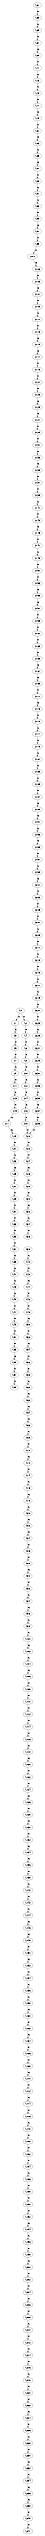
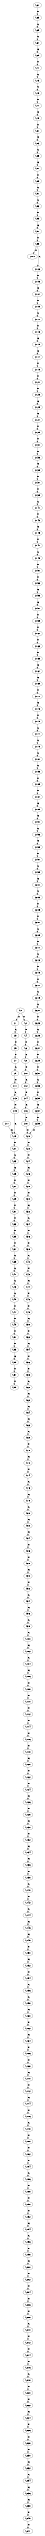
(35, 262) -> (39, 256)
(11, 1117) -> (15, 1123)
none -> (28, 1242)
